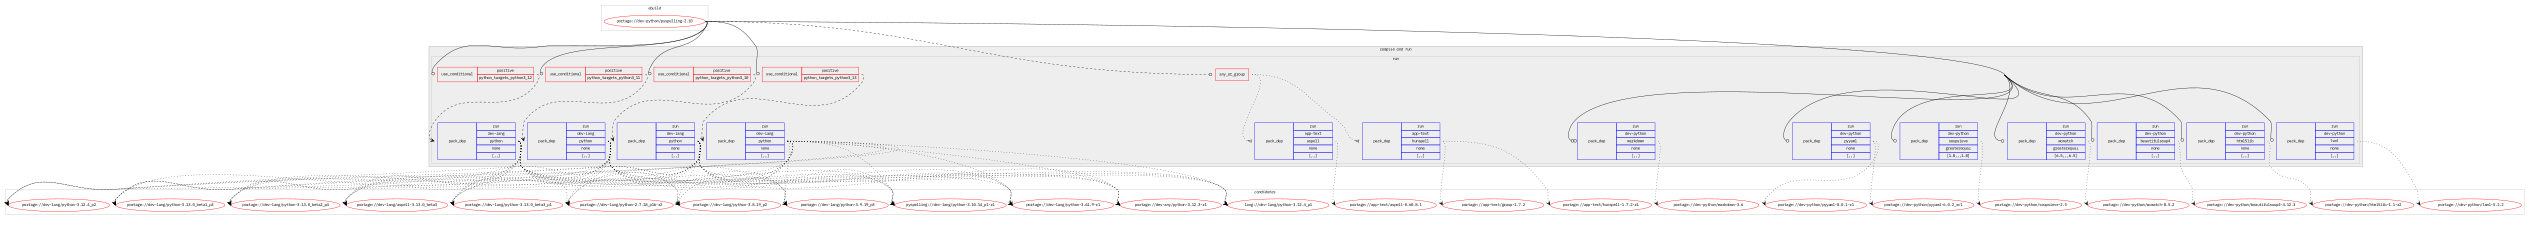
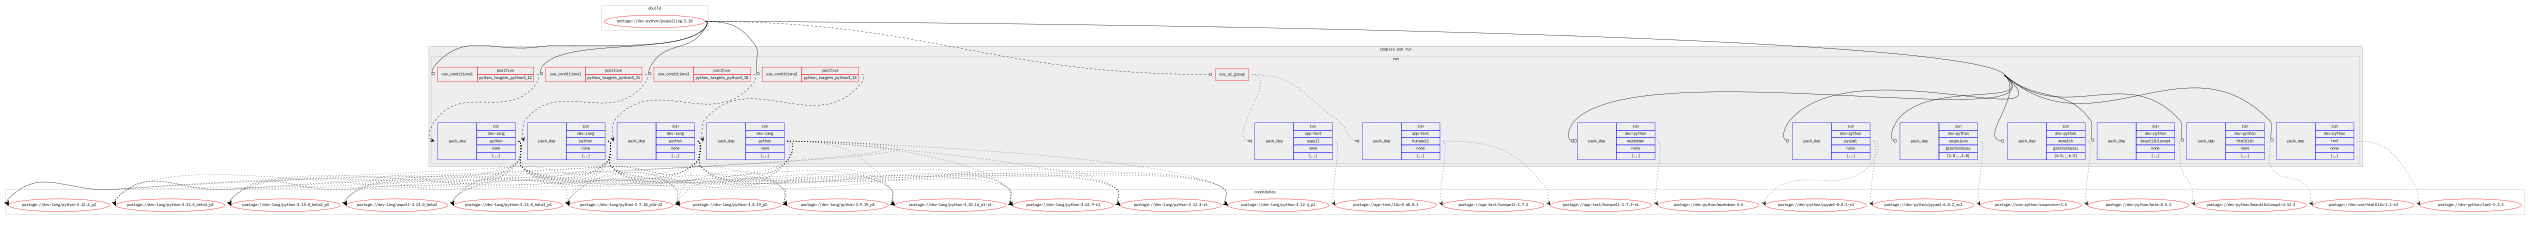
(951, 205) -> (951, 205)
(1171, 205) -> (1171, 205)
(1278, 205) -> (1278, 205)
(1386, 205) -> (1386, 205)
(1493, 205) -> (1493, 205)
(2031, 205) -> (2031, 205)
(2139, 205) -> (2139, 205)
(2363, 205) -> (2363, 205)
